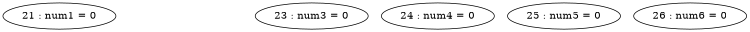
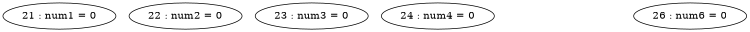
none -> (186, 16)
(564, 16) -> none
